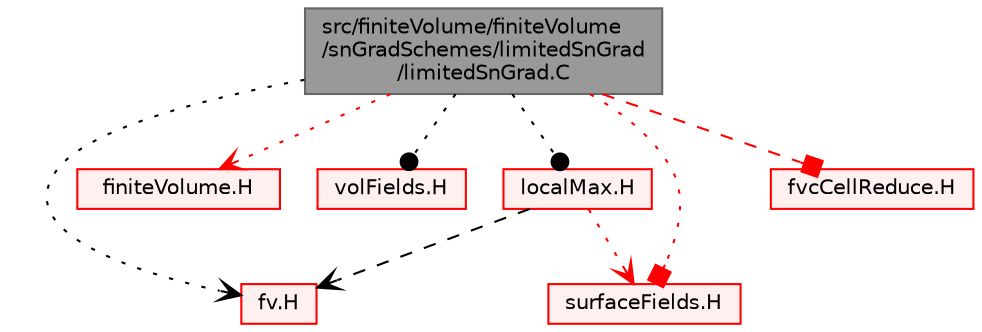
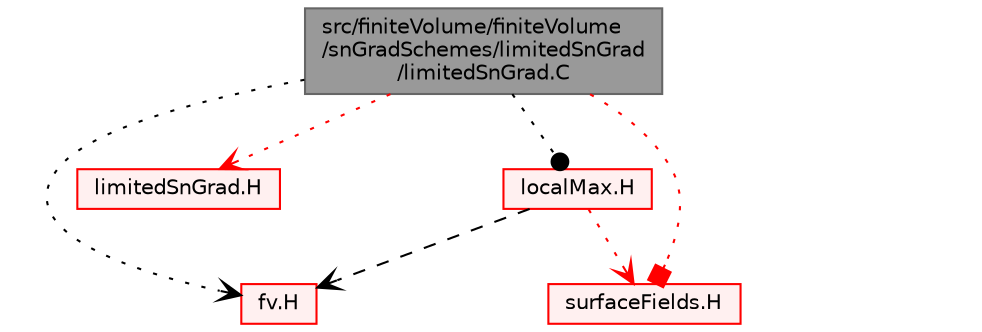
(179, 189) -> (179, 189)
(392, 189) -> none
(872, 189) -> none
